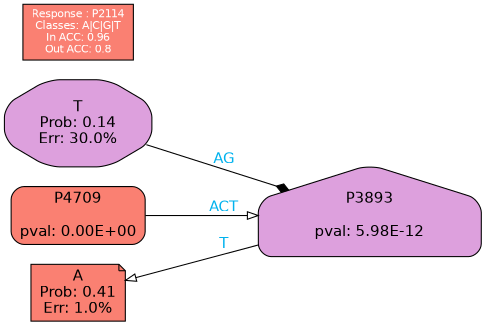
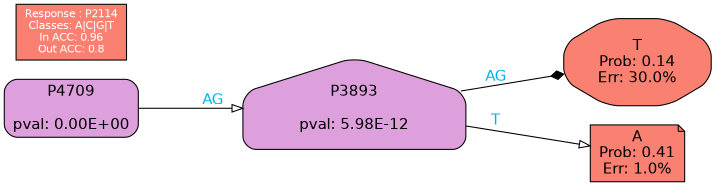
(78, 123) -> (637, 62)
(211, 165) -> (506, 84)
(224, 207) -> (213, 100)
(78, 216) -> (71, 108)
